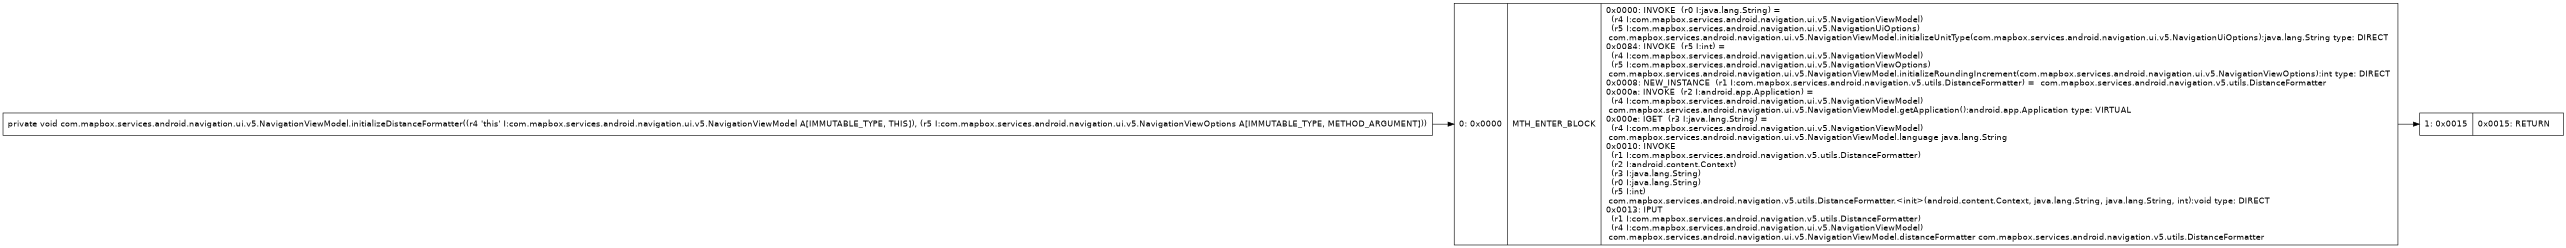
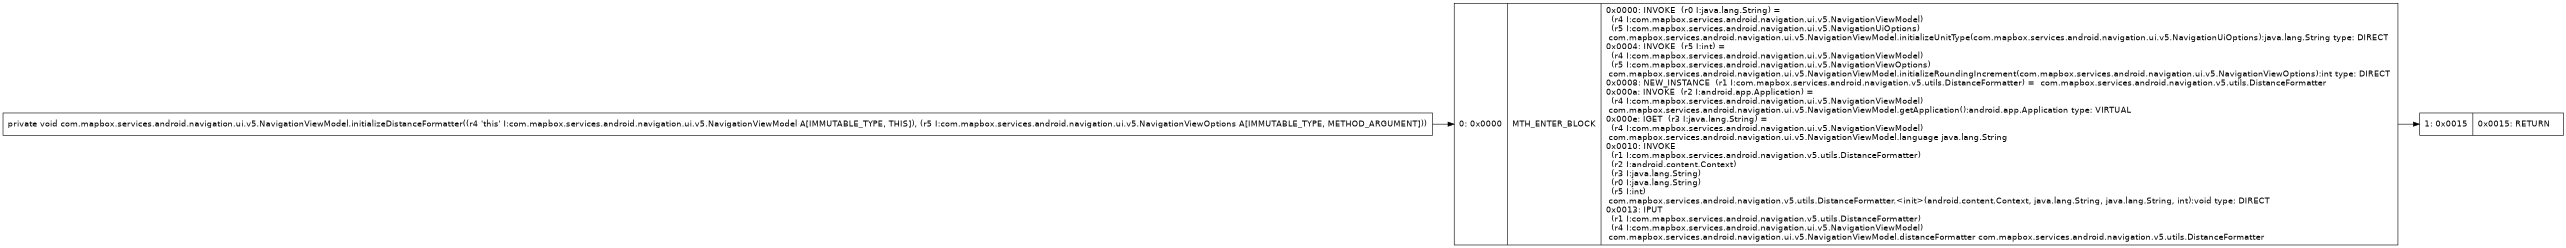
(1667, 47) -> (1667, 47)
